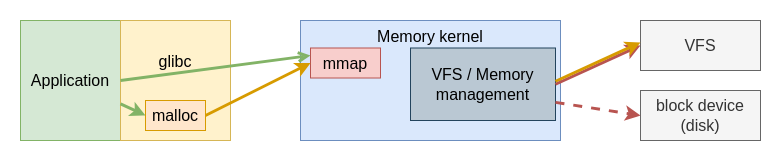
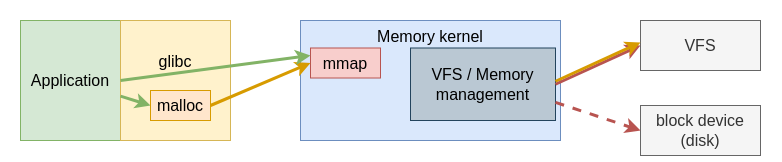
(298, 57) -> (297, 57)
(176, 116) -> (181, 106)
(701, 116) -> (701, 131)
